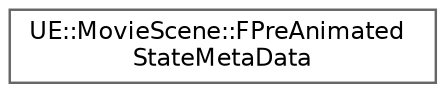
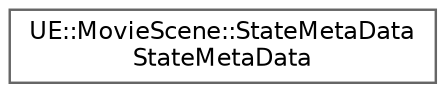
(223, 46) -> (223, 46)
